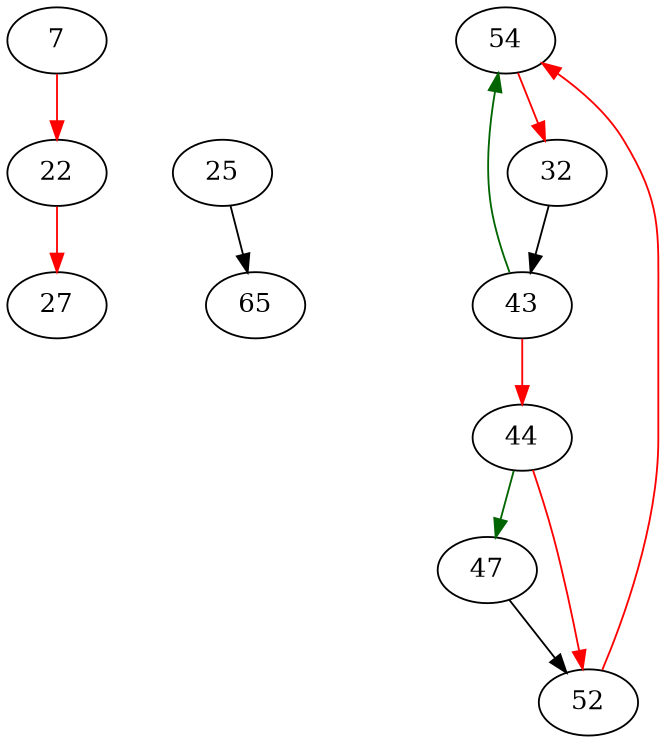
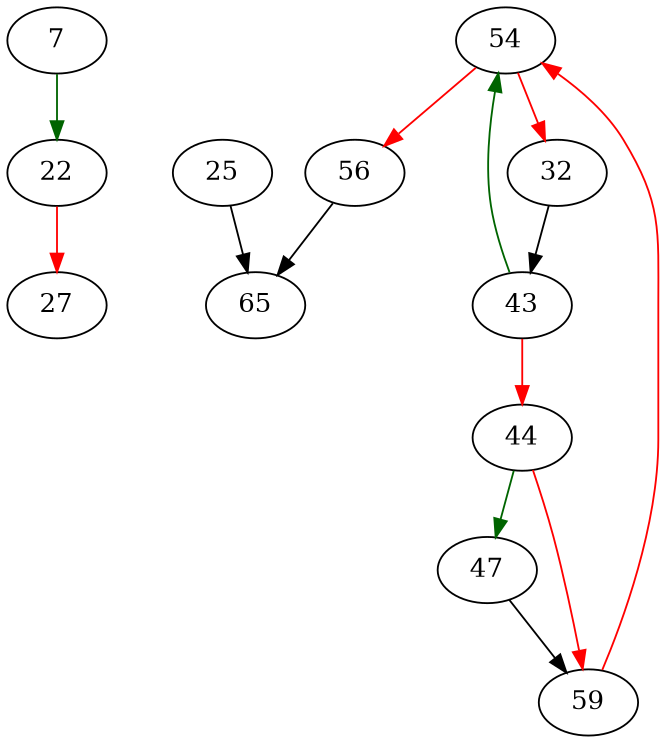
(57, 98) -> (57, 98)
none -> (355, 173)
(588, 702) -> (588, 702)
